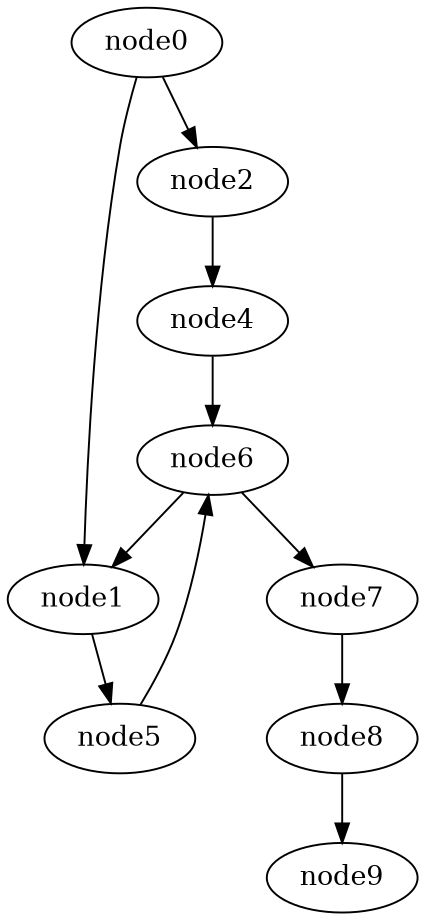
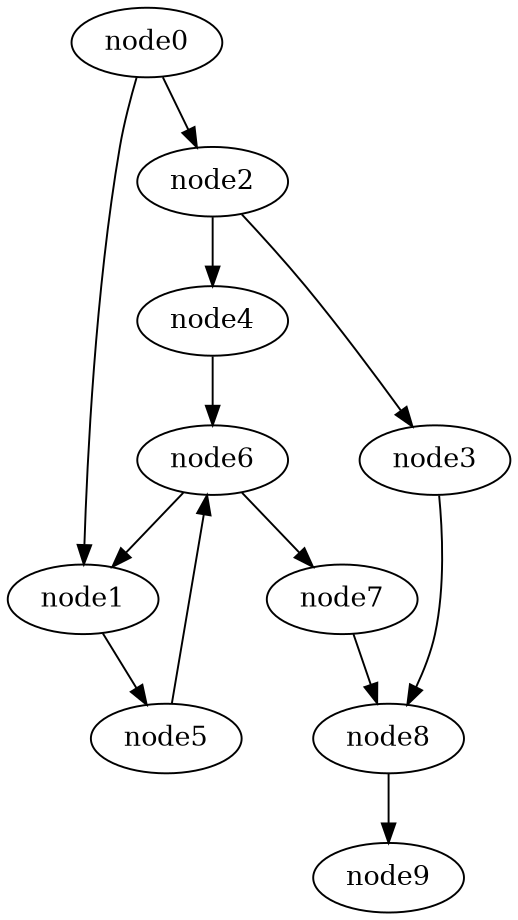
none -> (435, 460)
